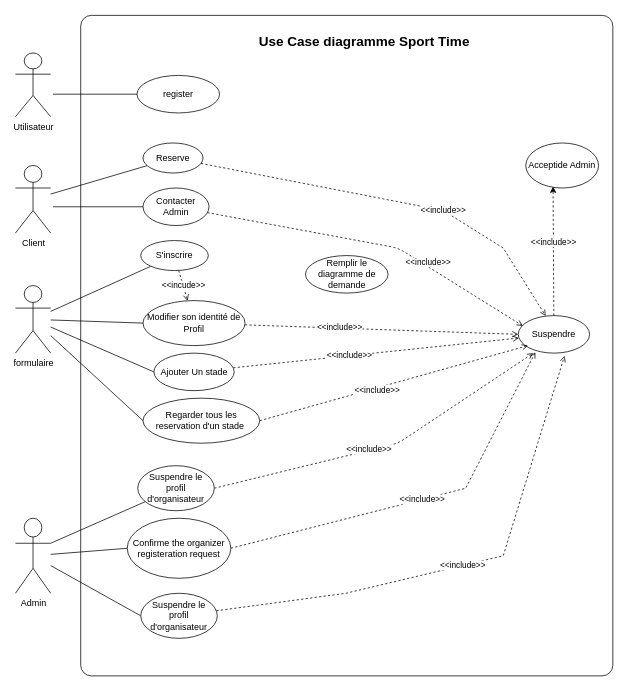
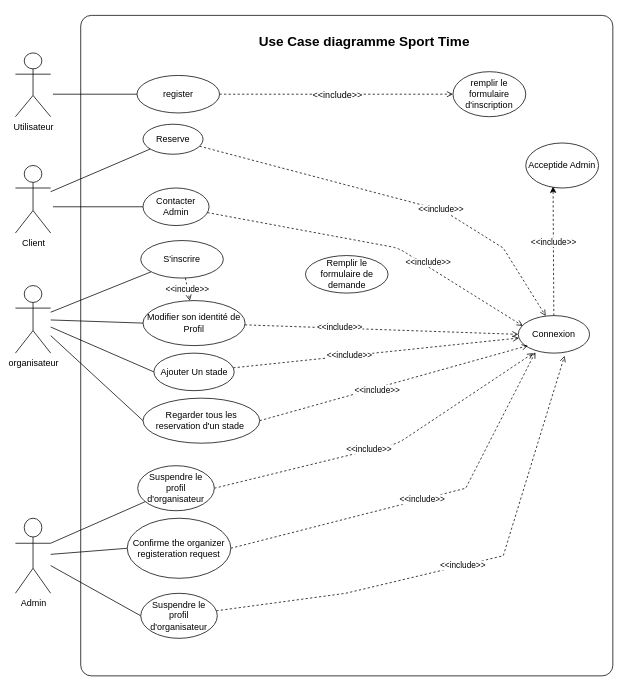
none -> (335, 94)
none -> (489, 94)
(173, 158) -> (173, 139)
(174, 255) -> (182, 259)
(347, 274) -> (347, 274)
(554, 334) -> (554, 334)
(34, 364) -> (34, 364)
